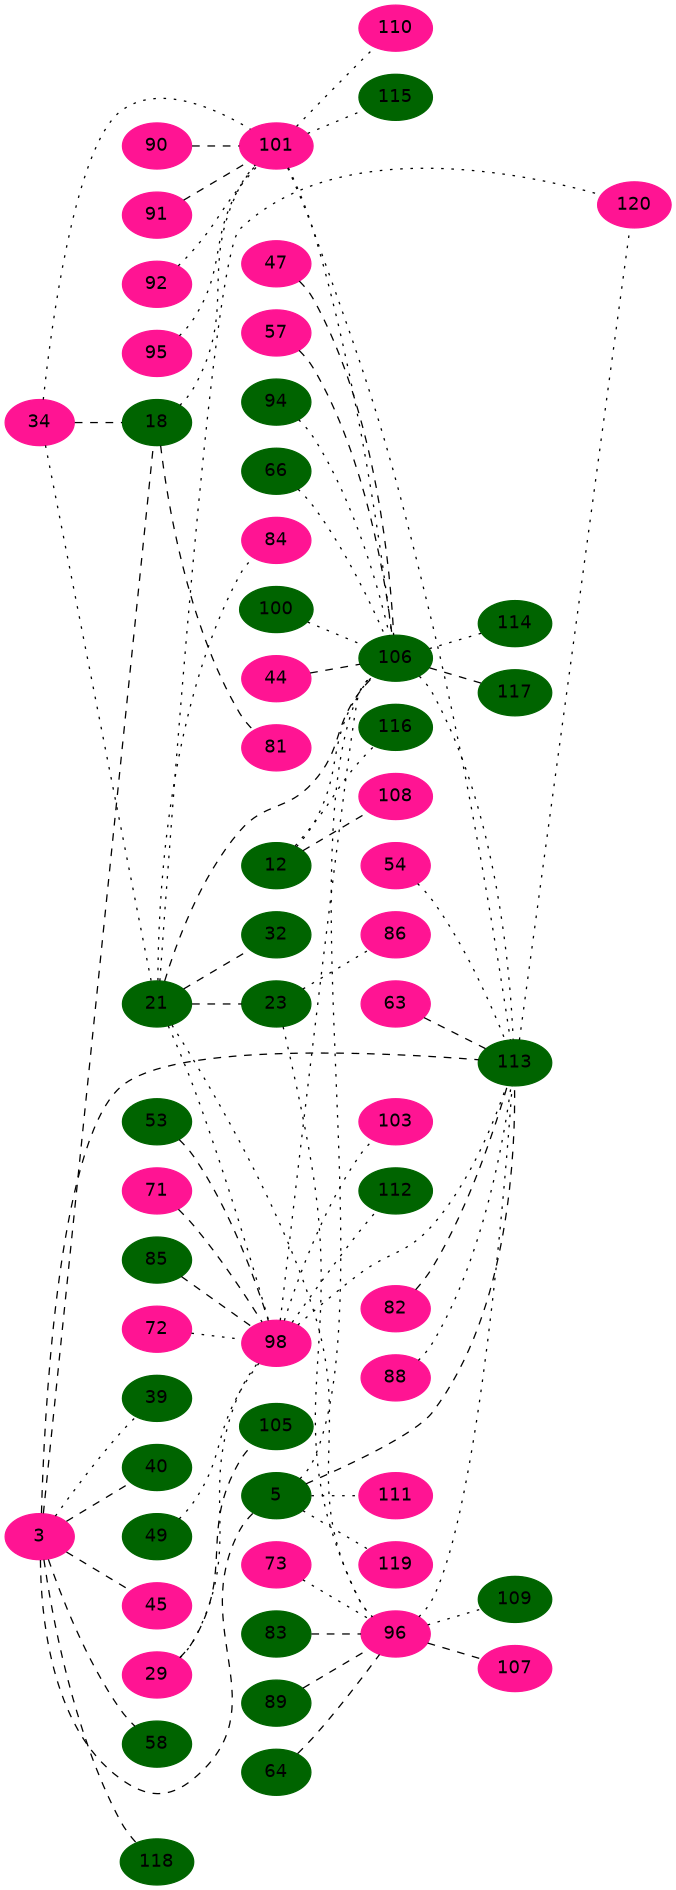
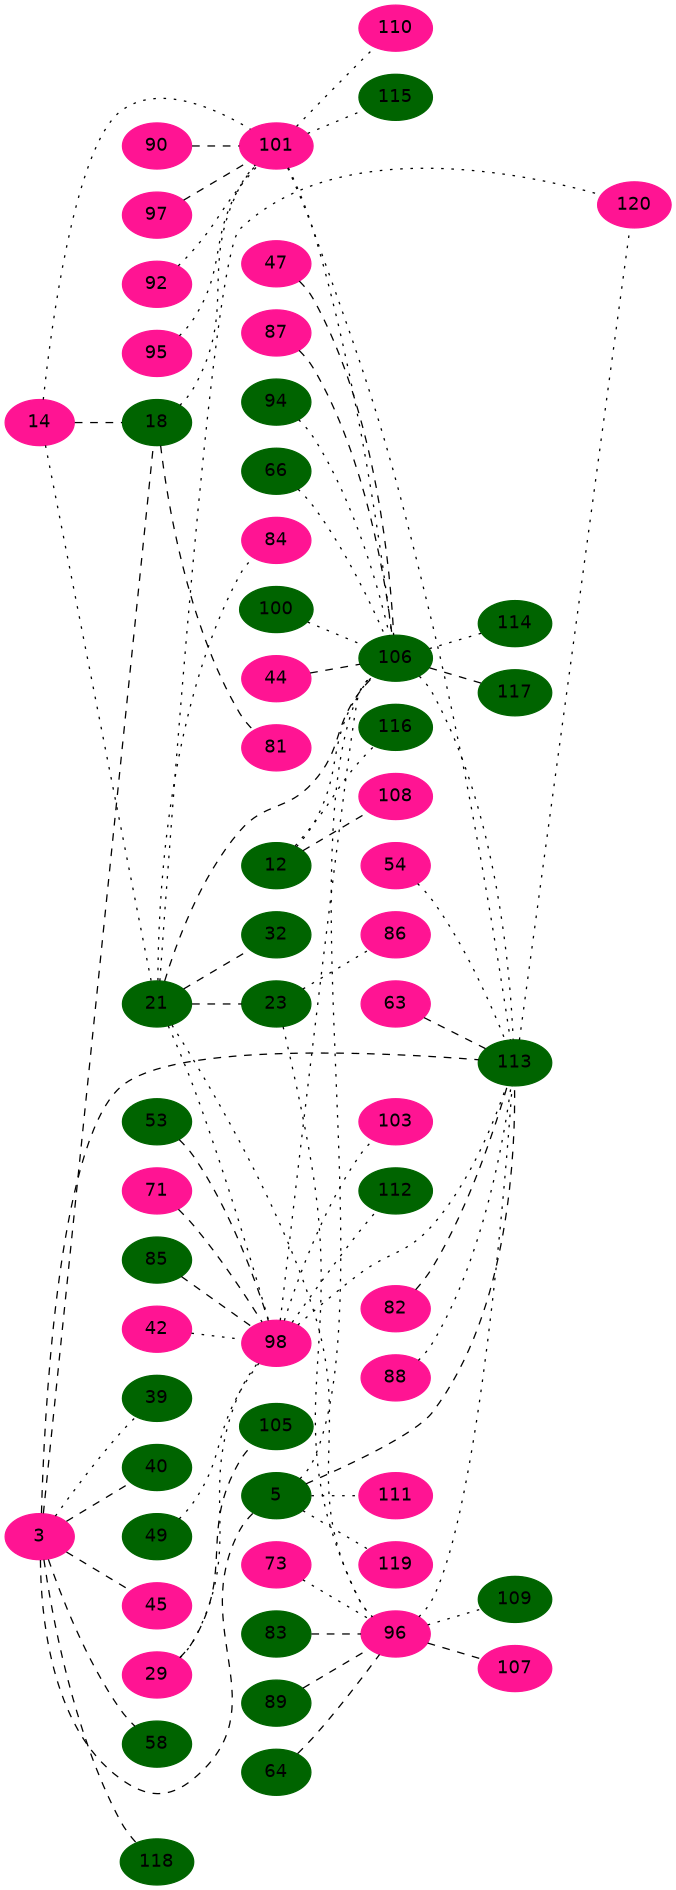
(157, 215) -> (157, 215)
(276, 333) -> (276, 333)
(40, 423) -> (40, 423)
(157, 1329) -> (157, 1329)
